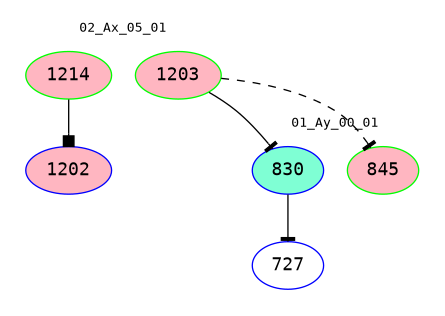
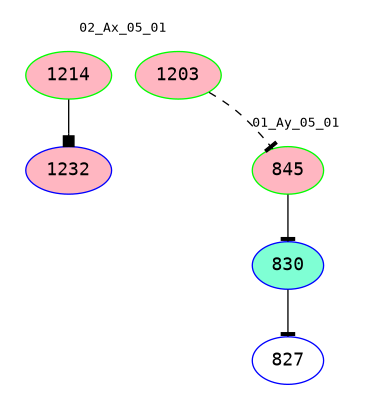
(250, 123) -> (288, 215)
(335, 123) -> (297, 123)
(69, 170) -> (69, 170)
(288, 265) -> (288, 361)
